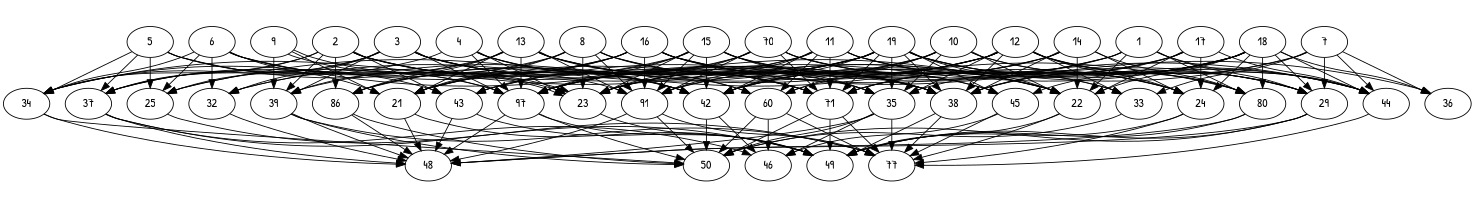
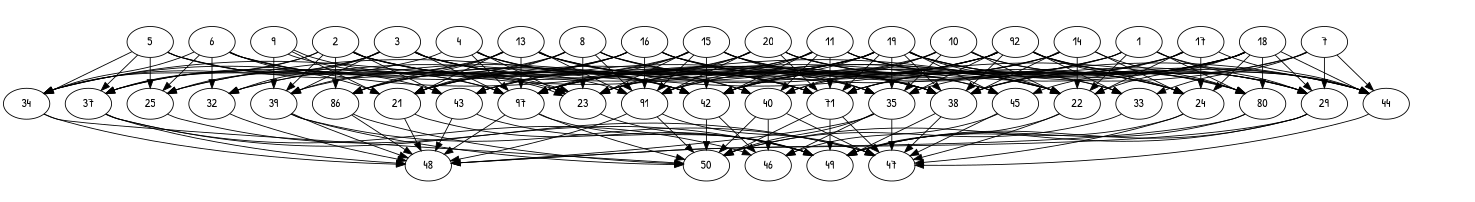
(768, 42) -> (768, 42)
(1015, 42) -> (1015, 42)
(773, 73) -> none
(768, 104) -> (768, 104)
(1448, 104) -> none
(892, 166) -> (892, 166)
